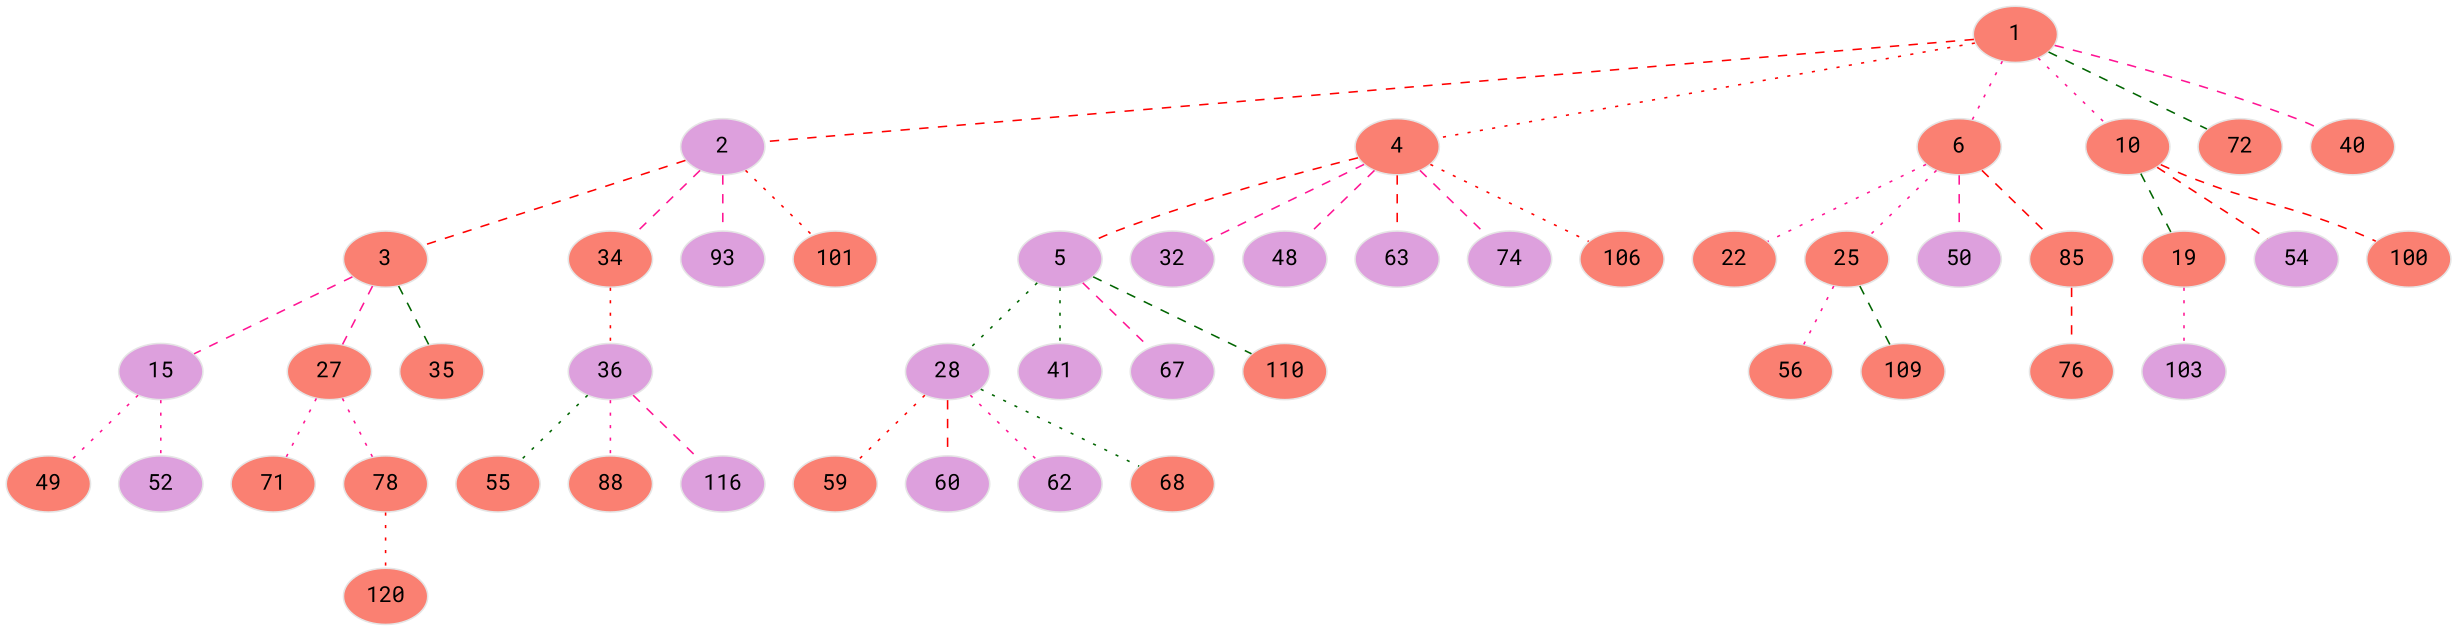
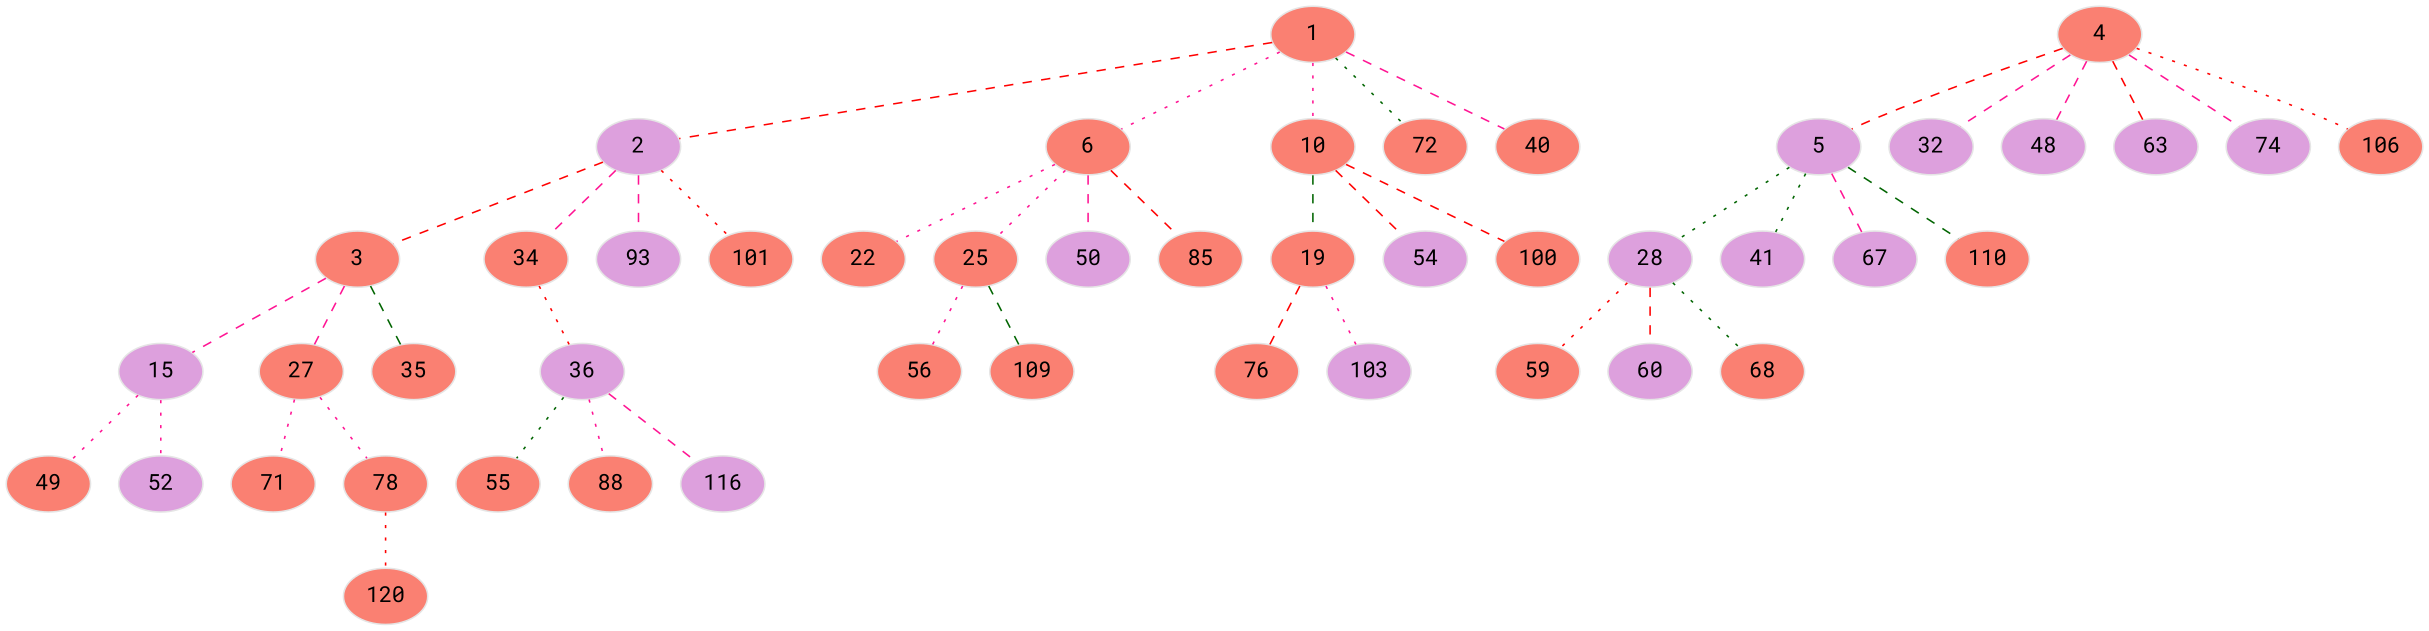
(2128, 90) -> (1369, 90)
(1706, 91) -> none
(2072, 316) -> (1285, 315)
(1060, 484) -> none
